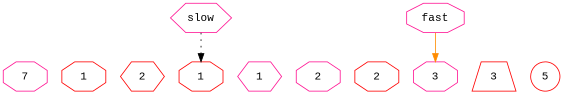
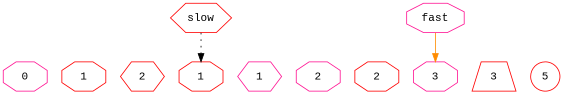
(201, 18) -> (201, 18)
(25, 77) -> (25, 77)
